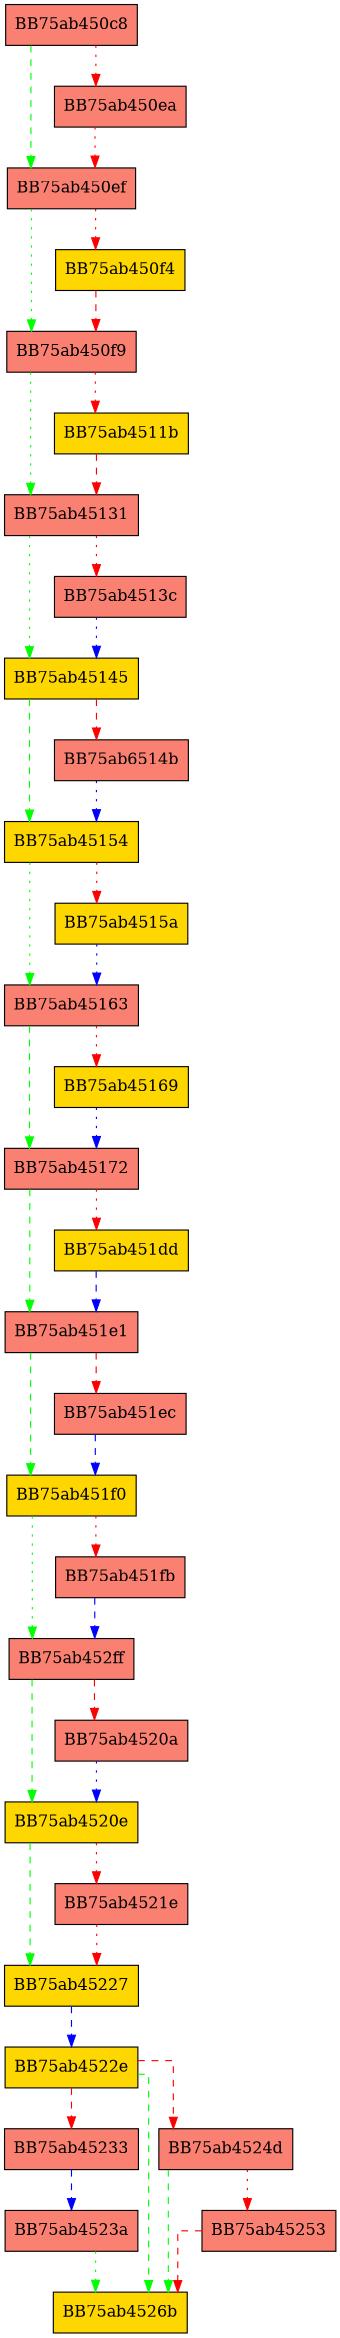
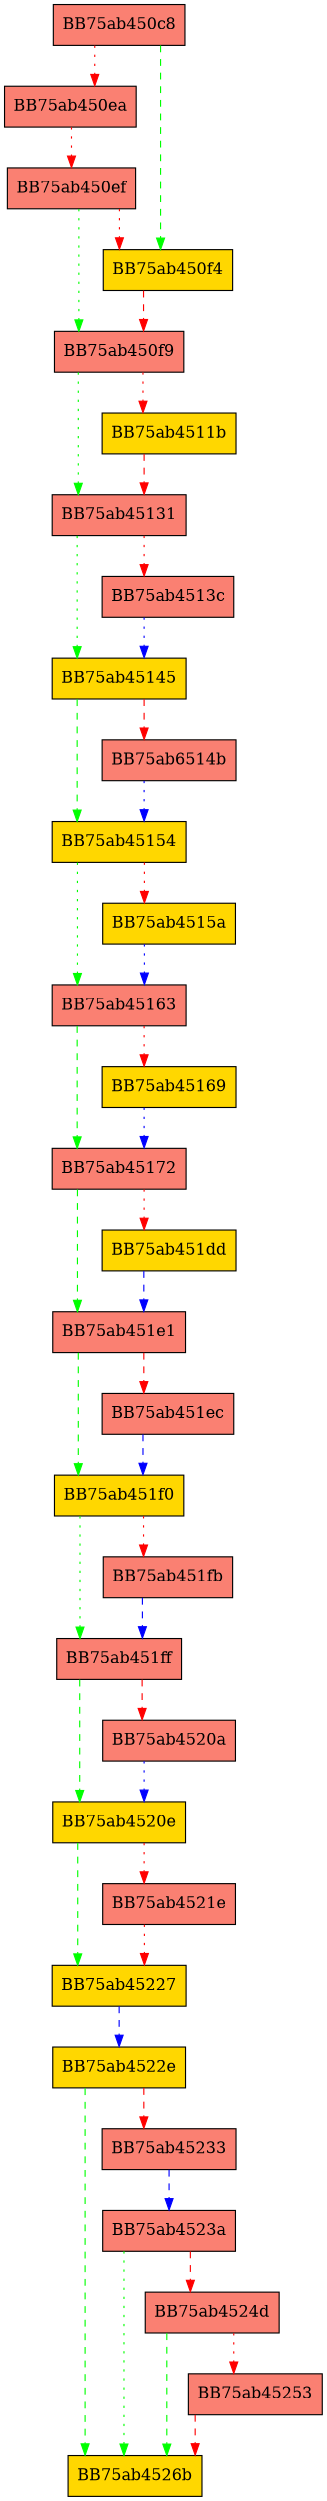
(31, 101) -> (161, 142)
(71, 1659) -> (119, 1659)
(173, 2071) -> (190, 2266)
